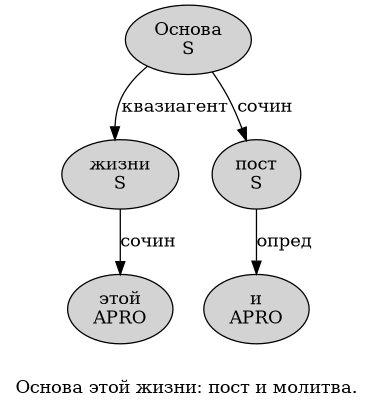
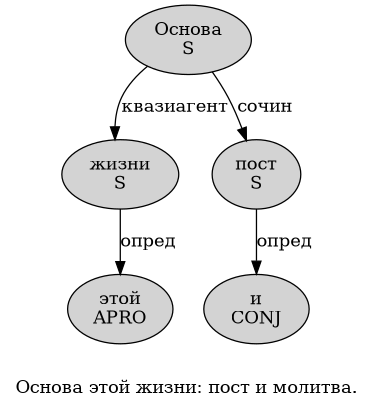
(148, 242) -> (148, 242)
(256, 309) -> (256, 309)
